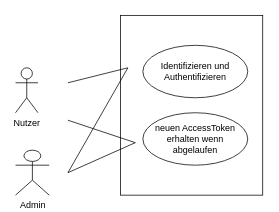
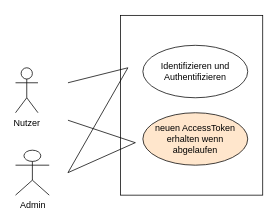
(195, 139) -> (195, 139)
